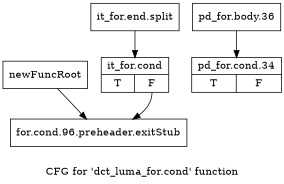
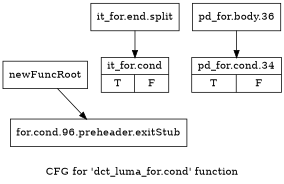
(148, 105) -> none
